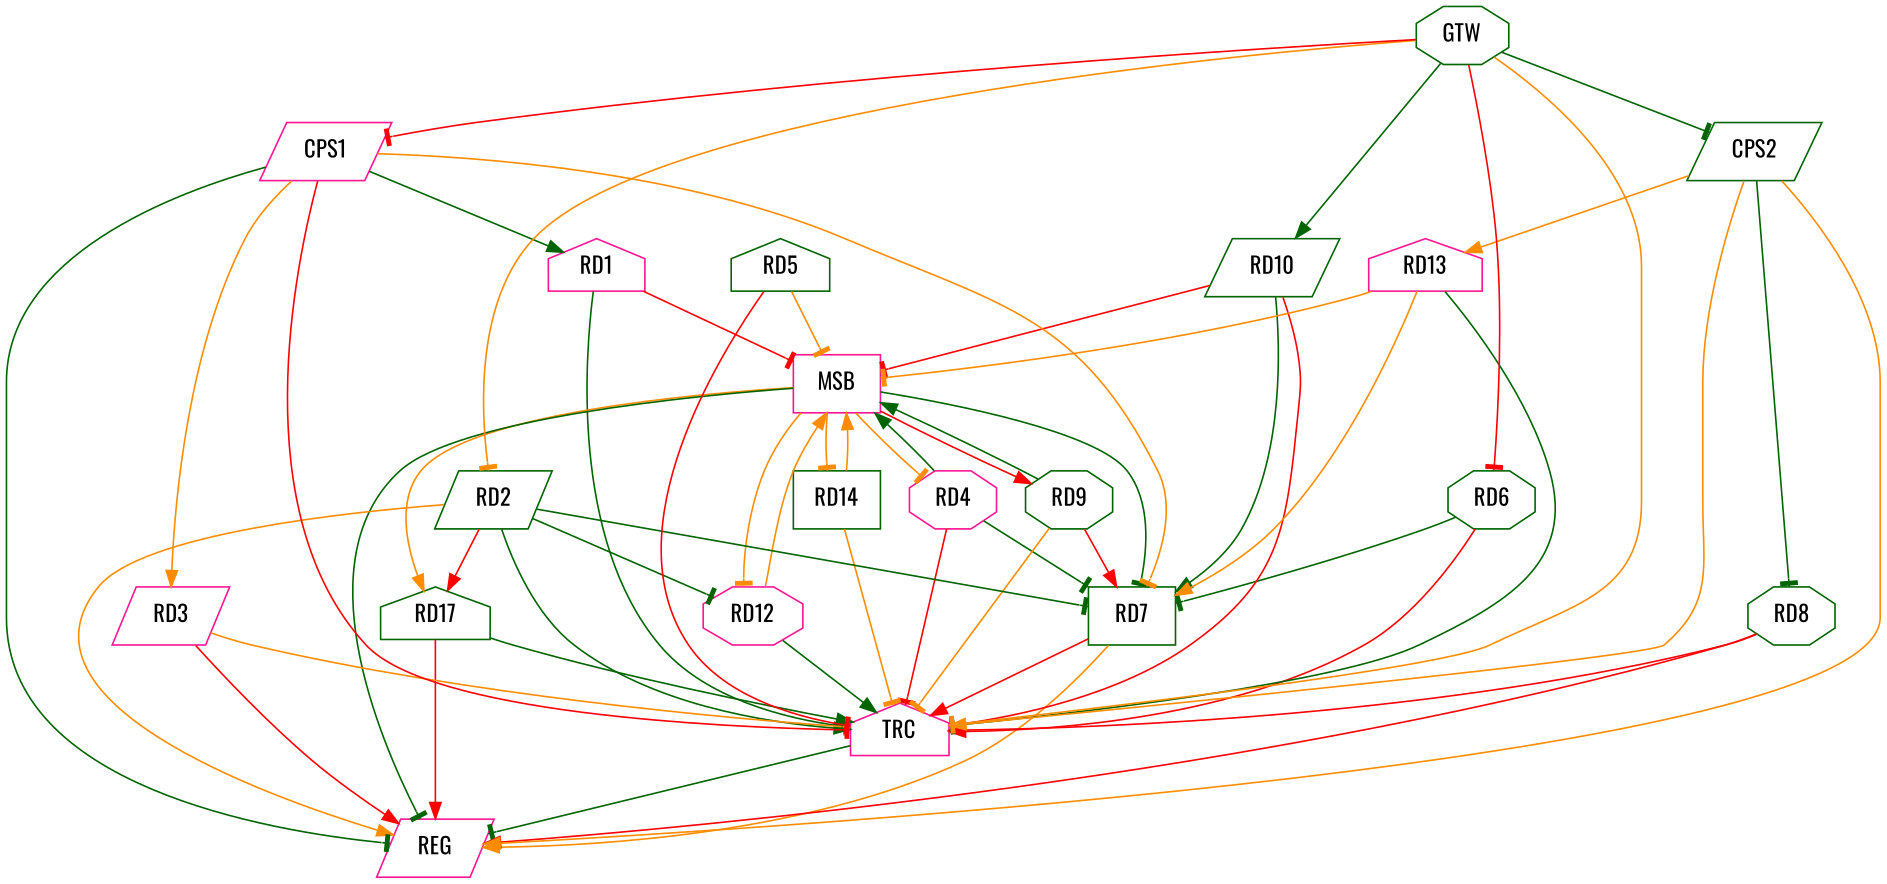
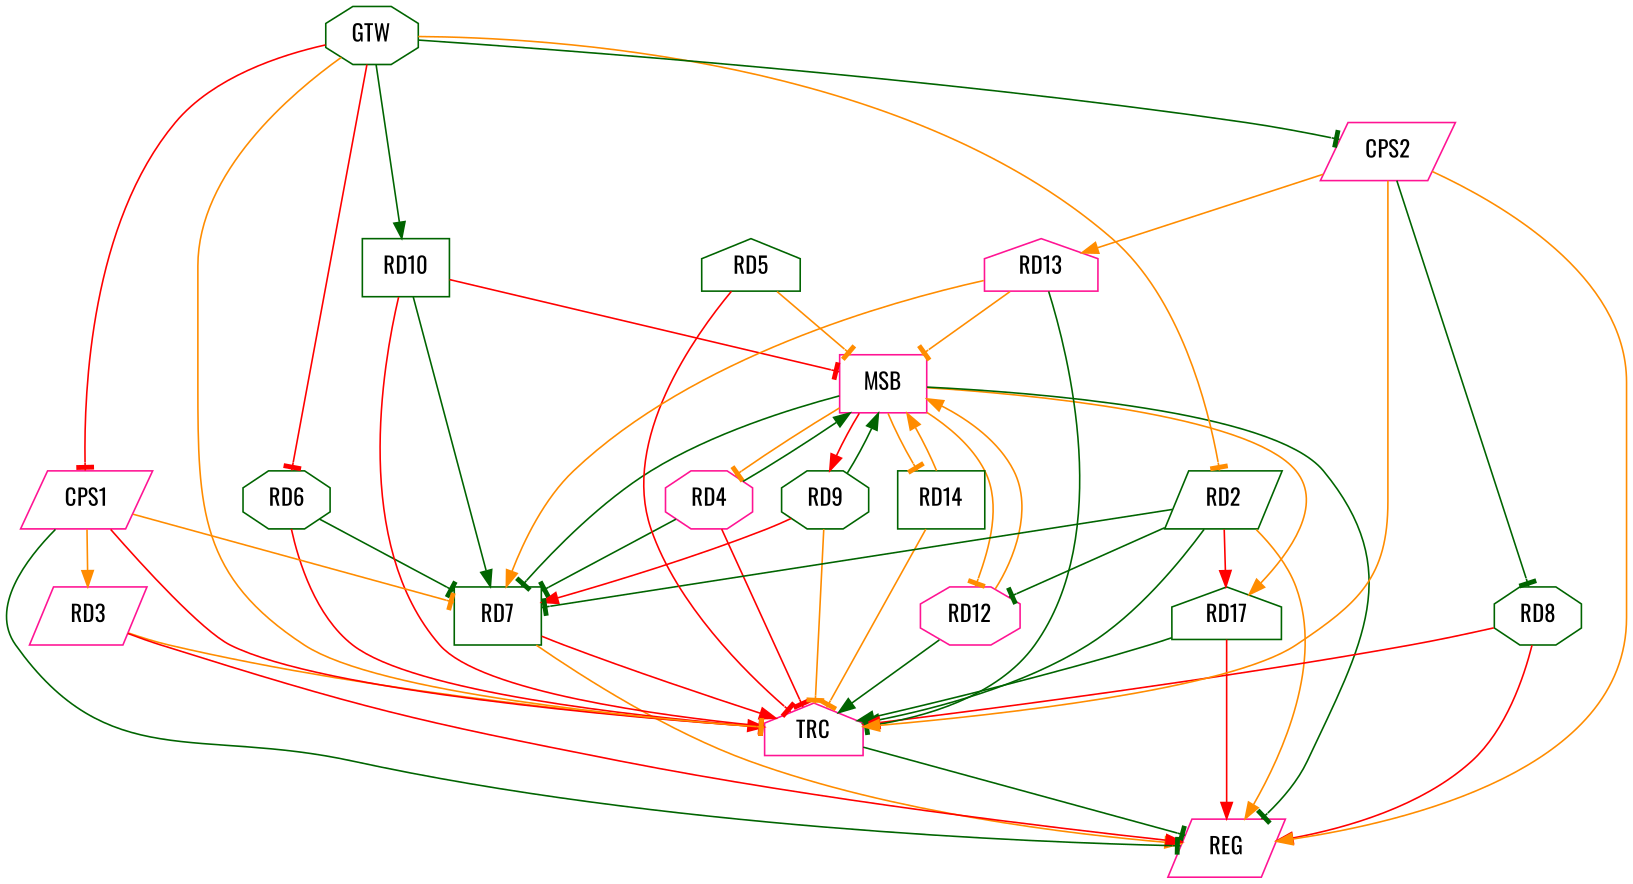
(1754, 152) -> (1388, 152)
(597, 268) -> none
(1272, 268) -> (406, 268)
